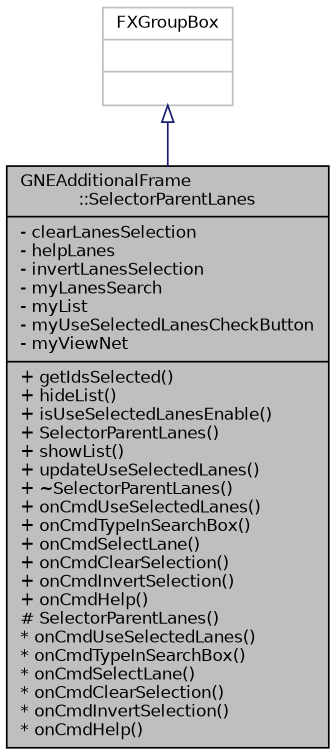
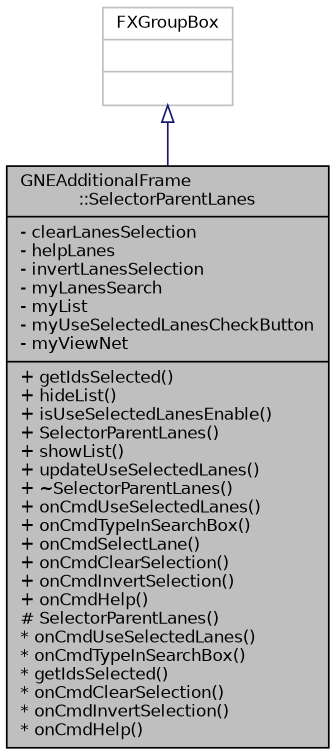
(108, 674) -> (94, 674)
